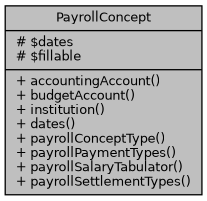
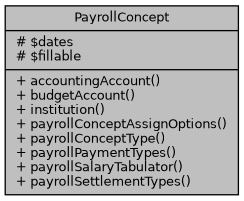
(46, 124) -> (122, 124)
